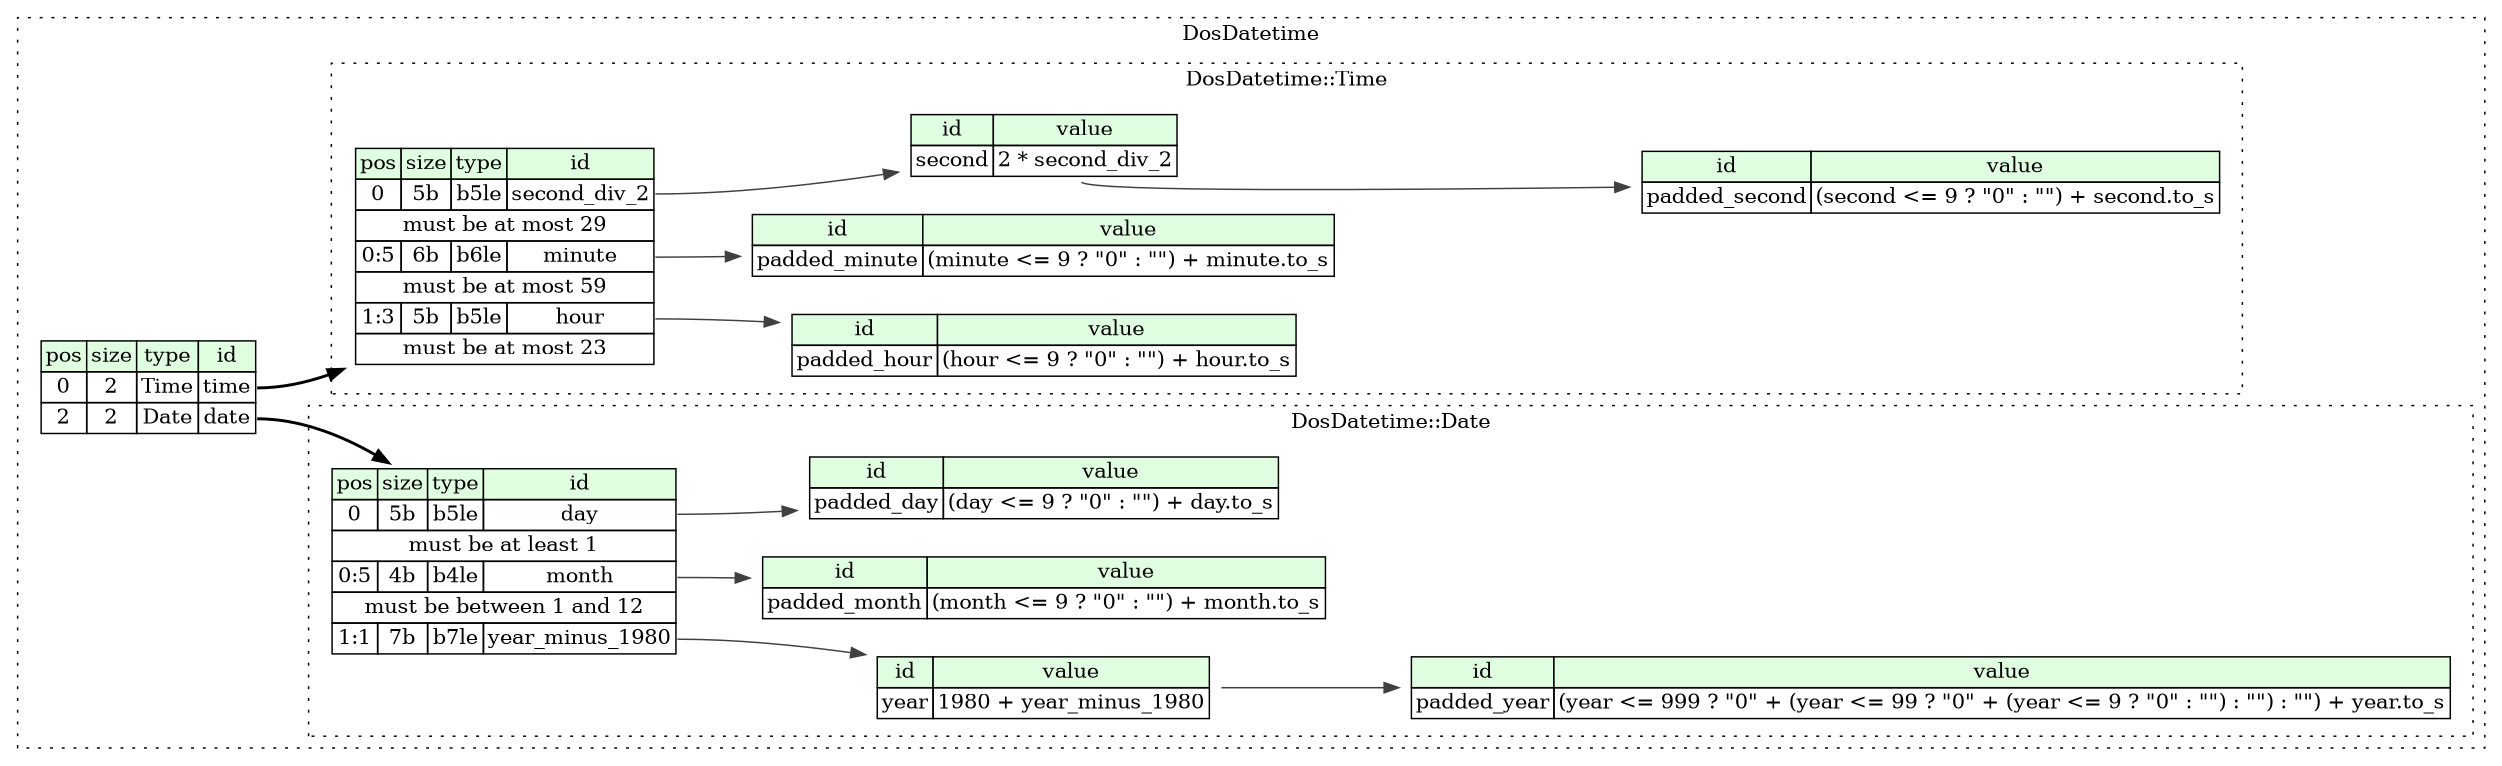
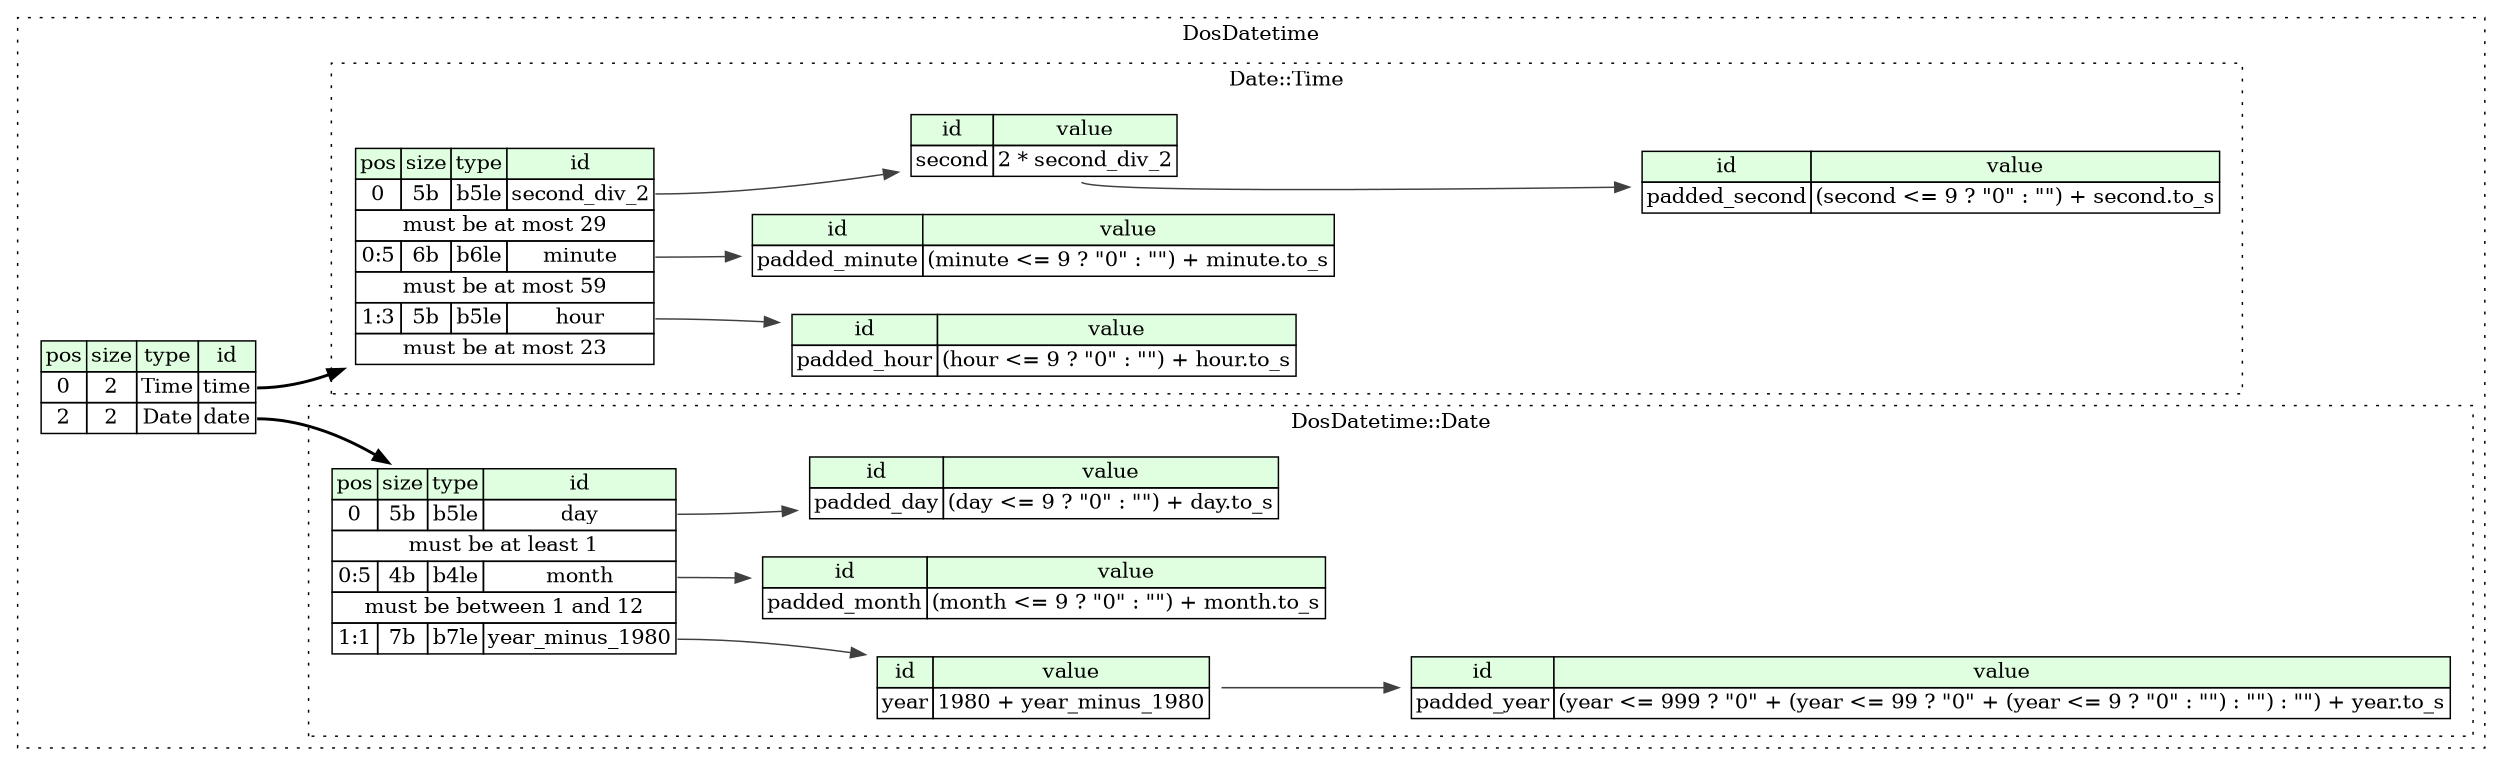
(1287, 80) -> (1287, 80)
